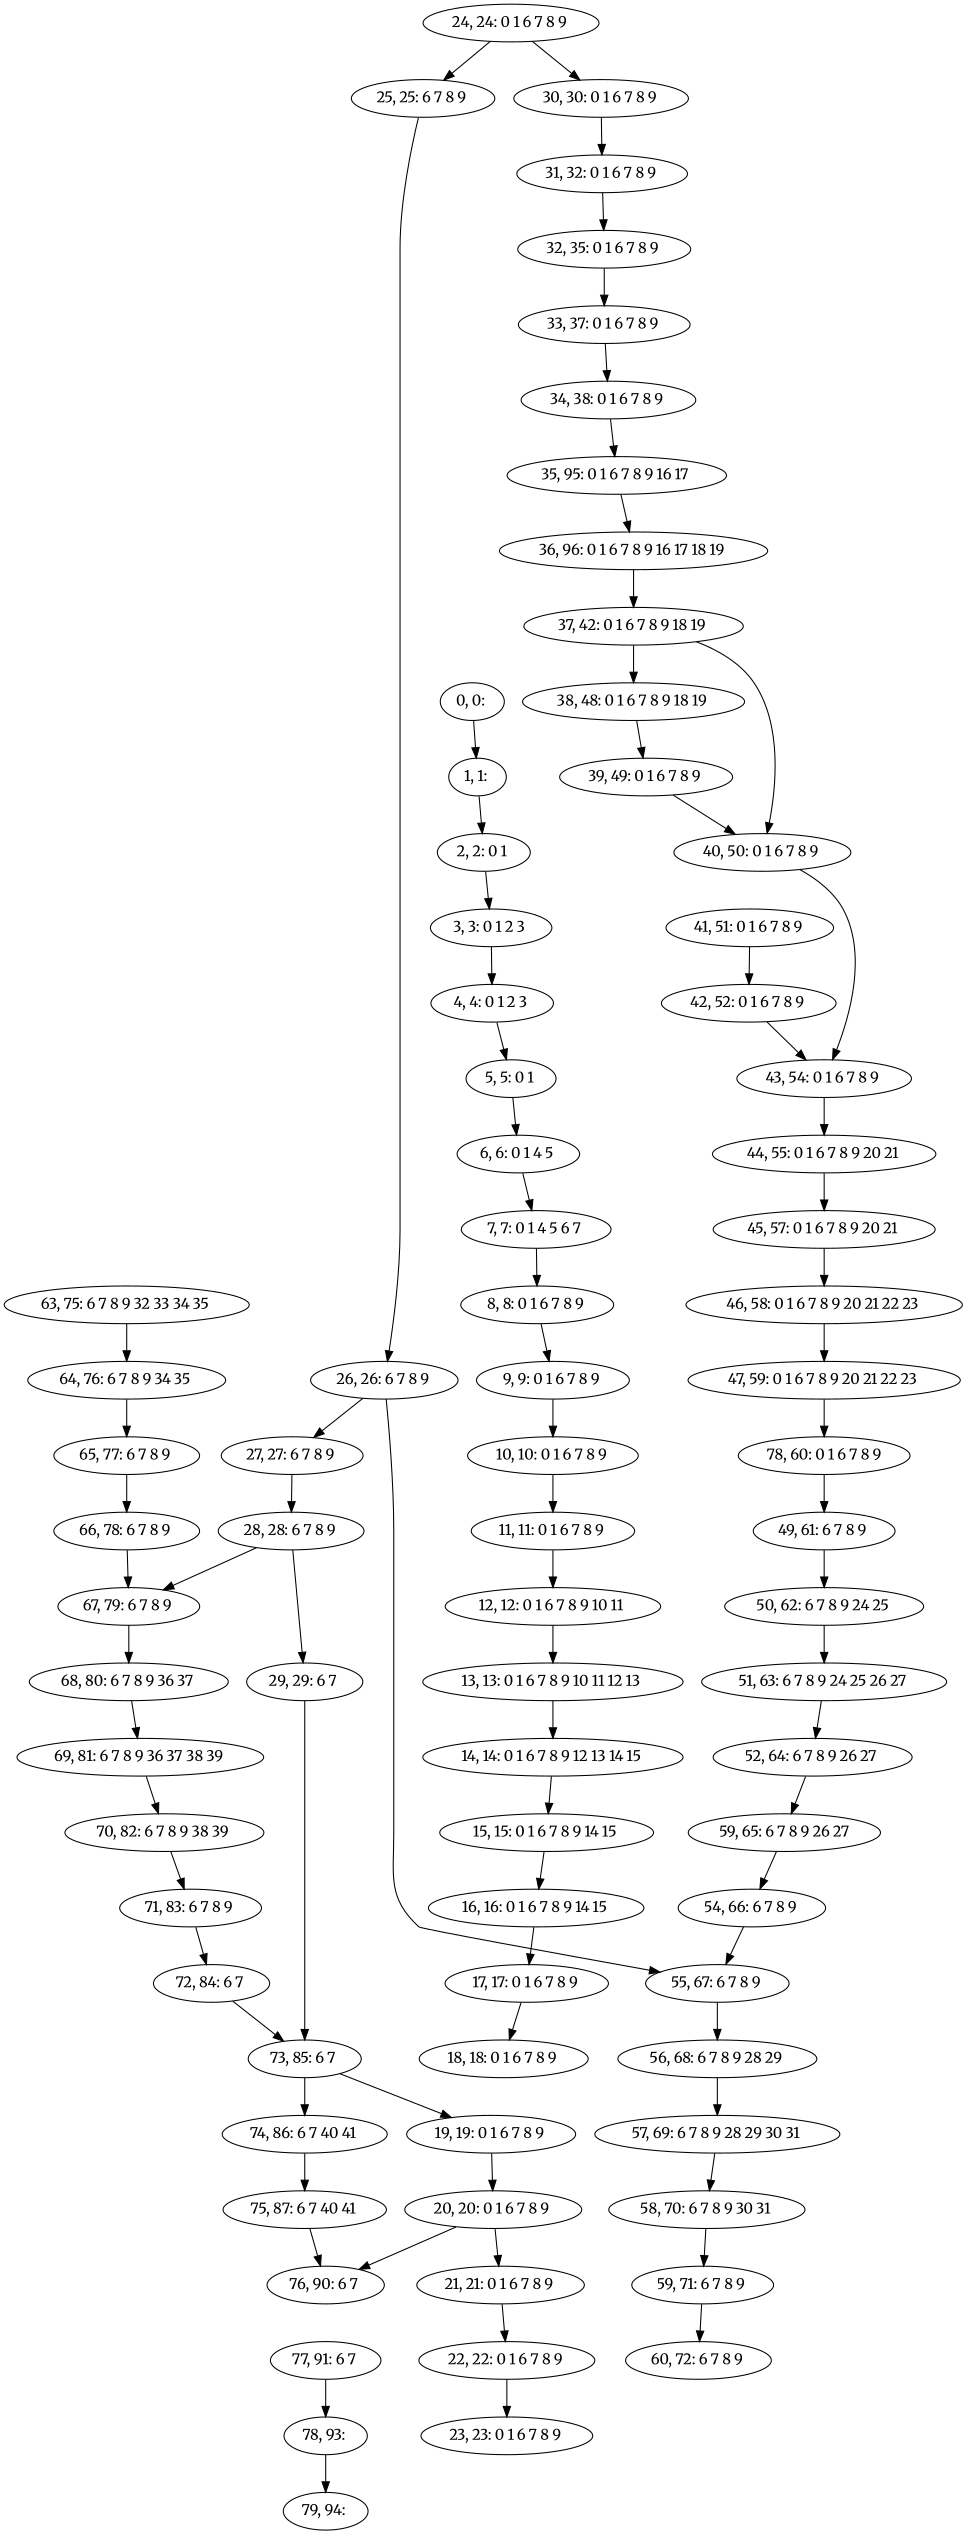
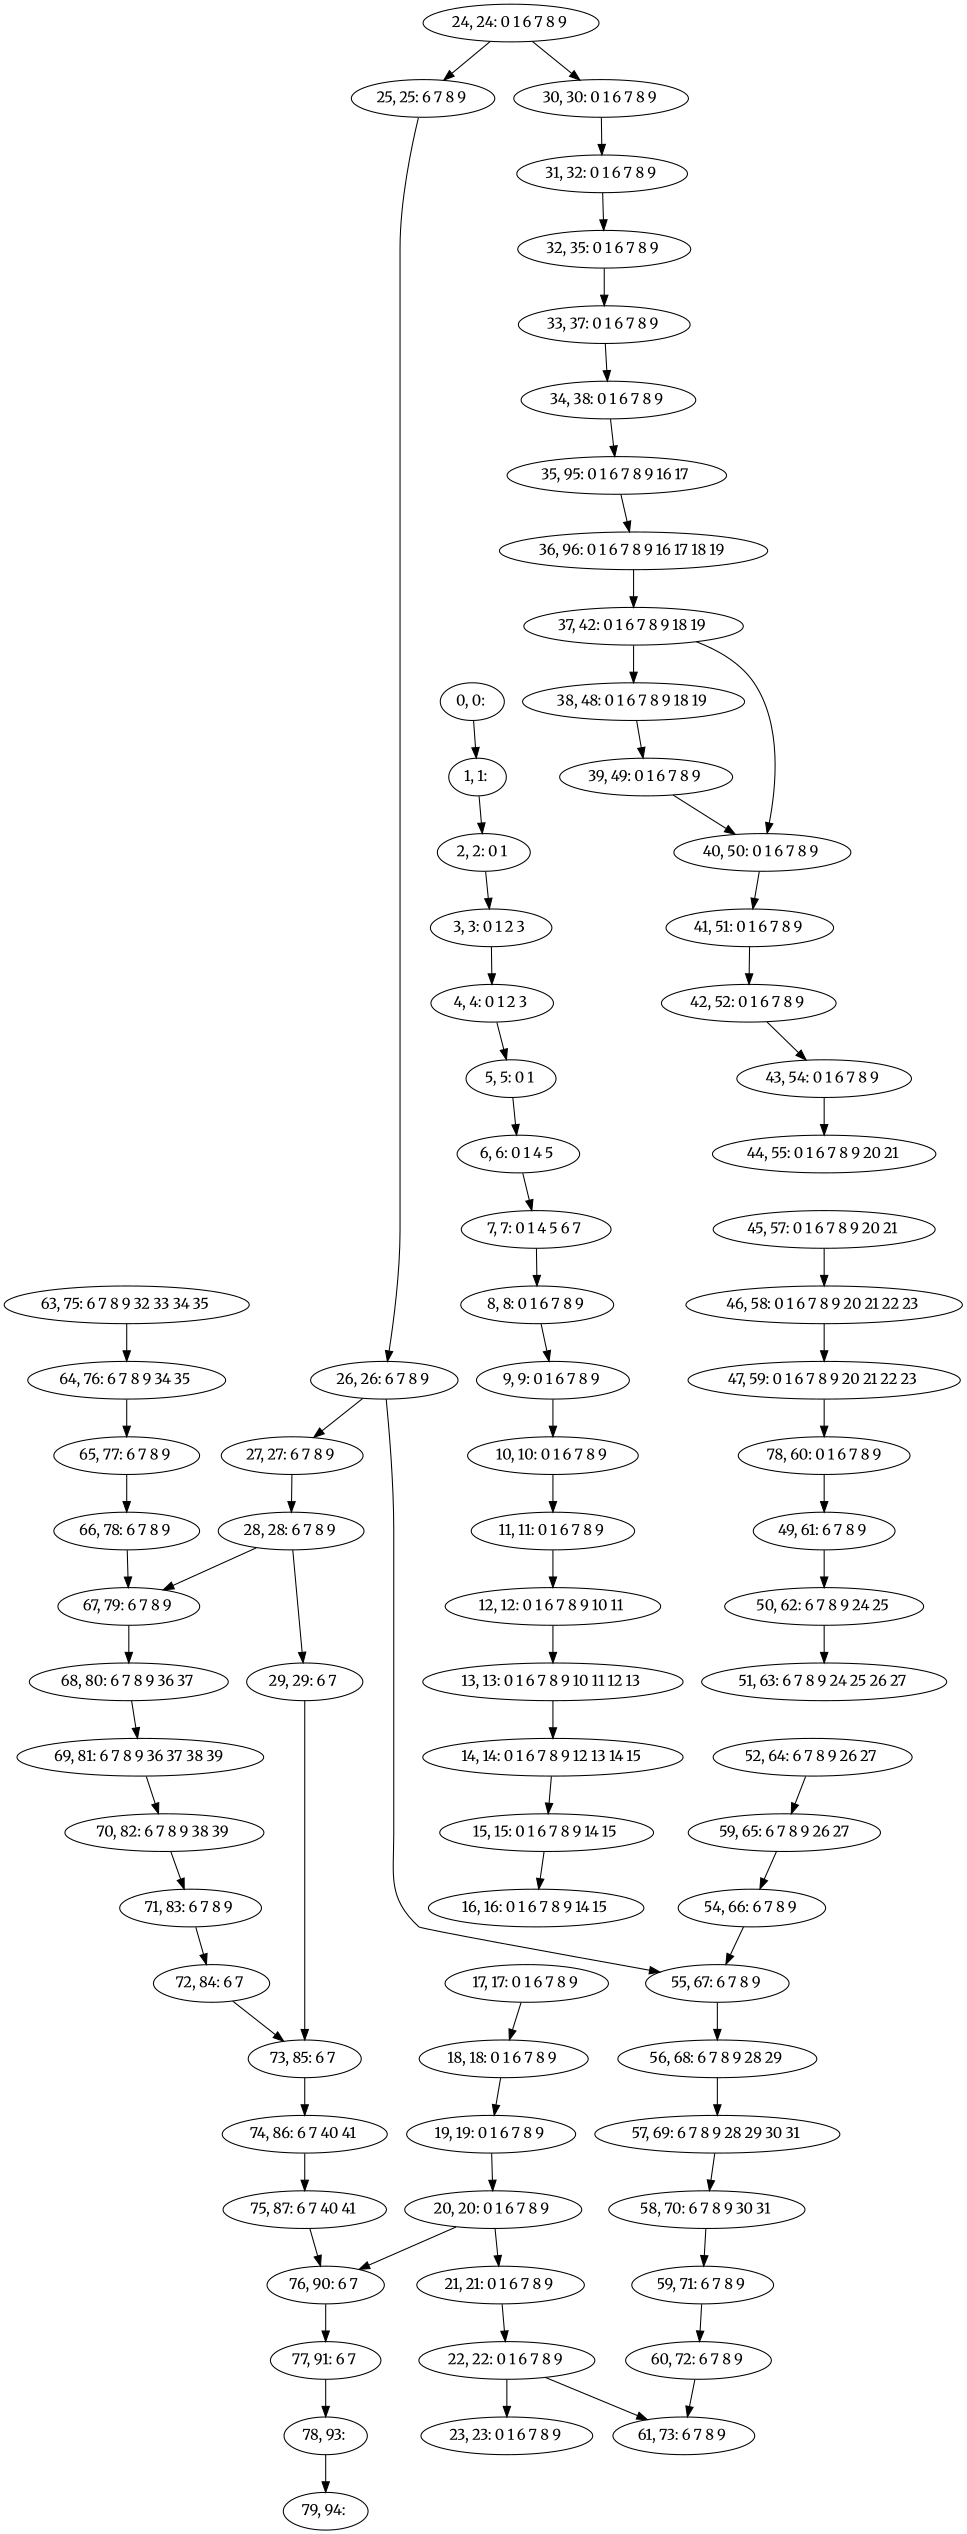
(854, 950) -> (757, 885)
(824, 1187) -> none
(819, 1714) -> none
(532, 1941) -> none
(391, 2094) -> (498, 2091)
none -> (326, 2318)
none -> (684, 2436)
